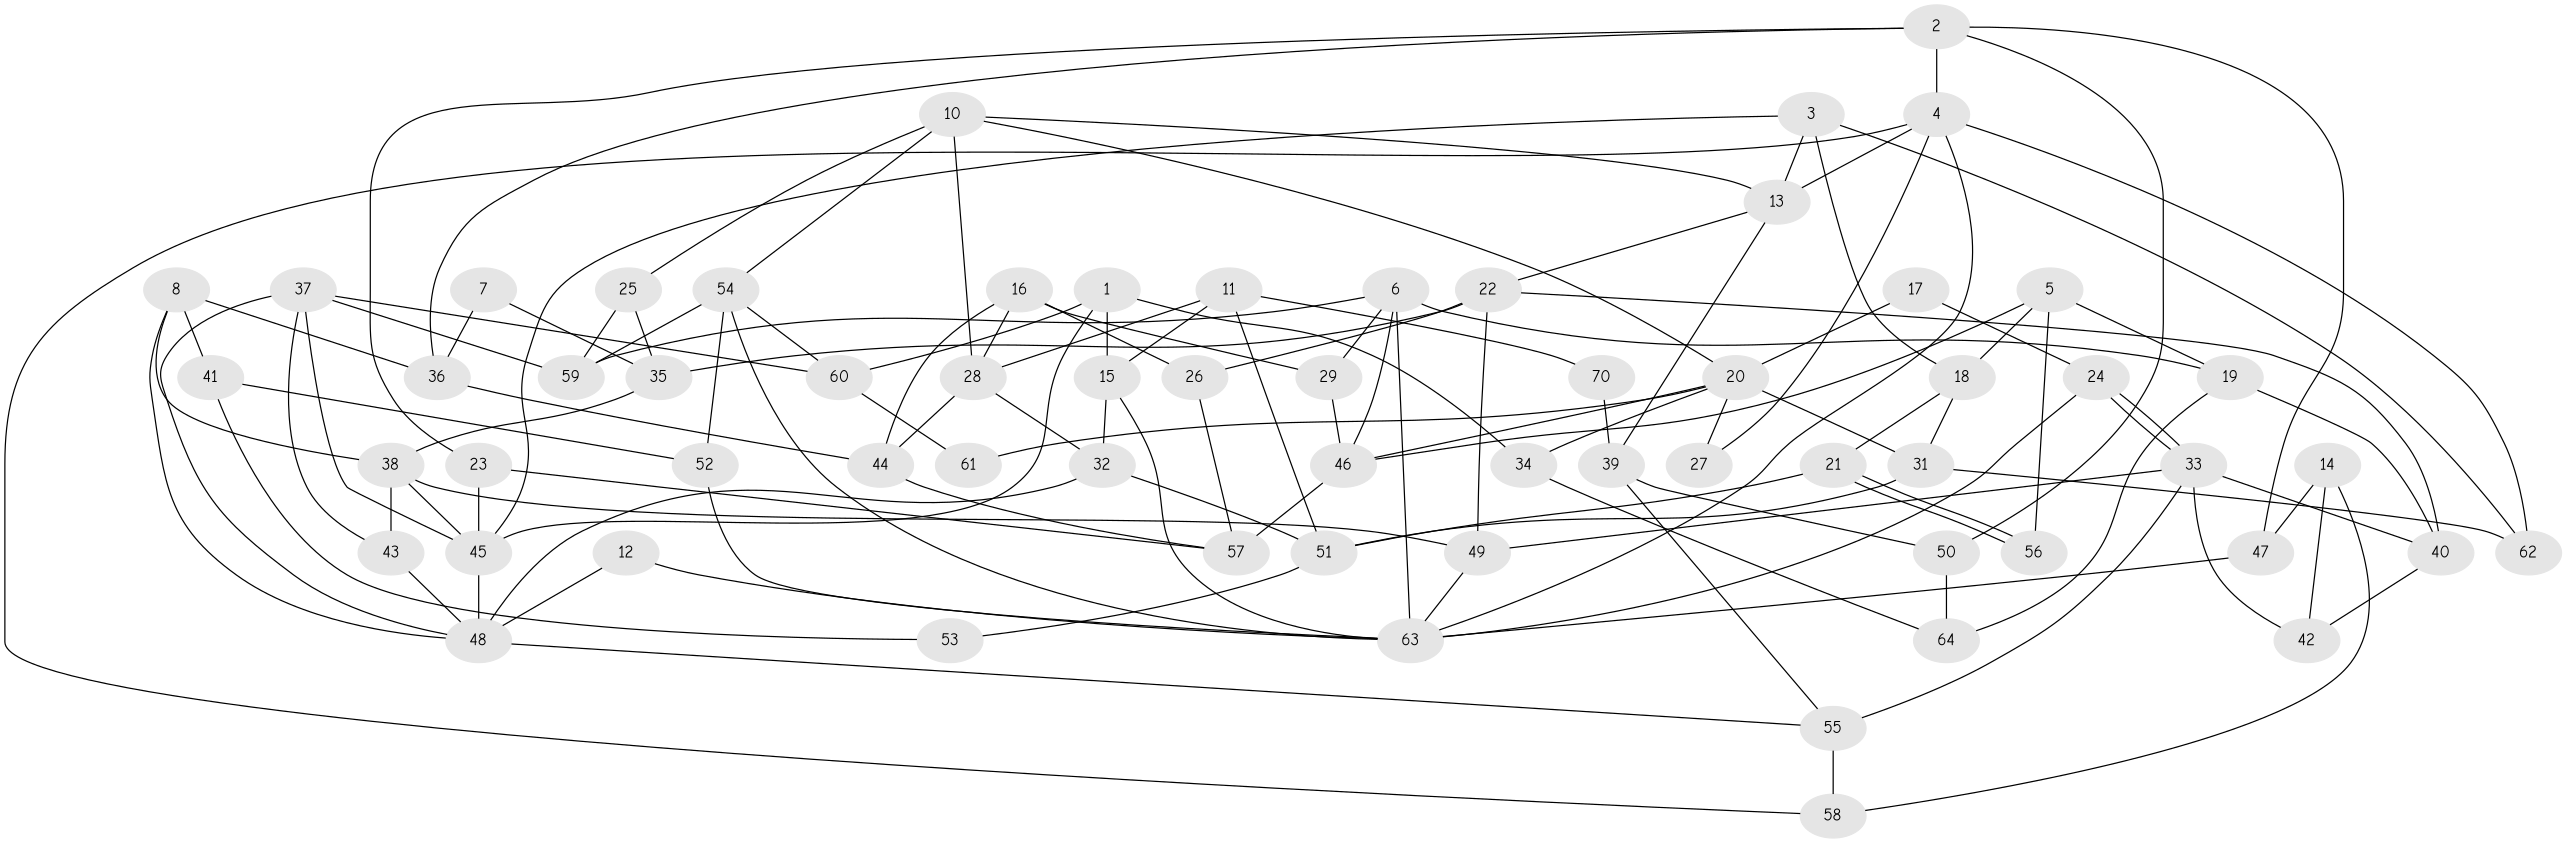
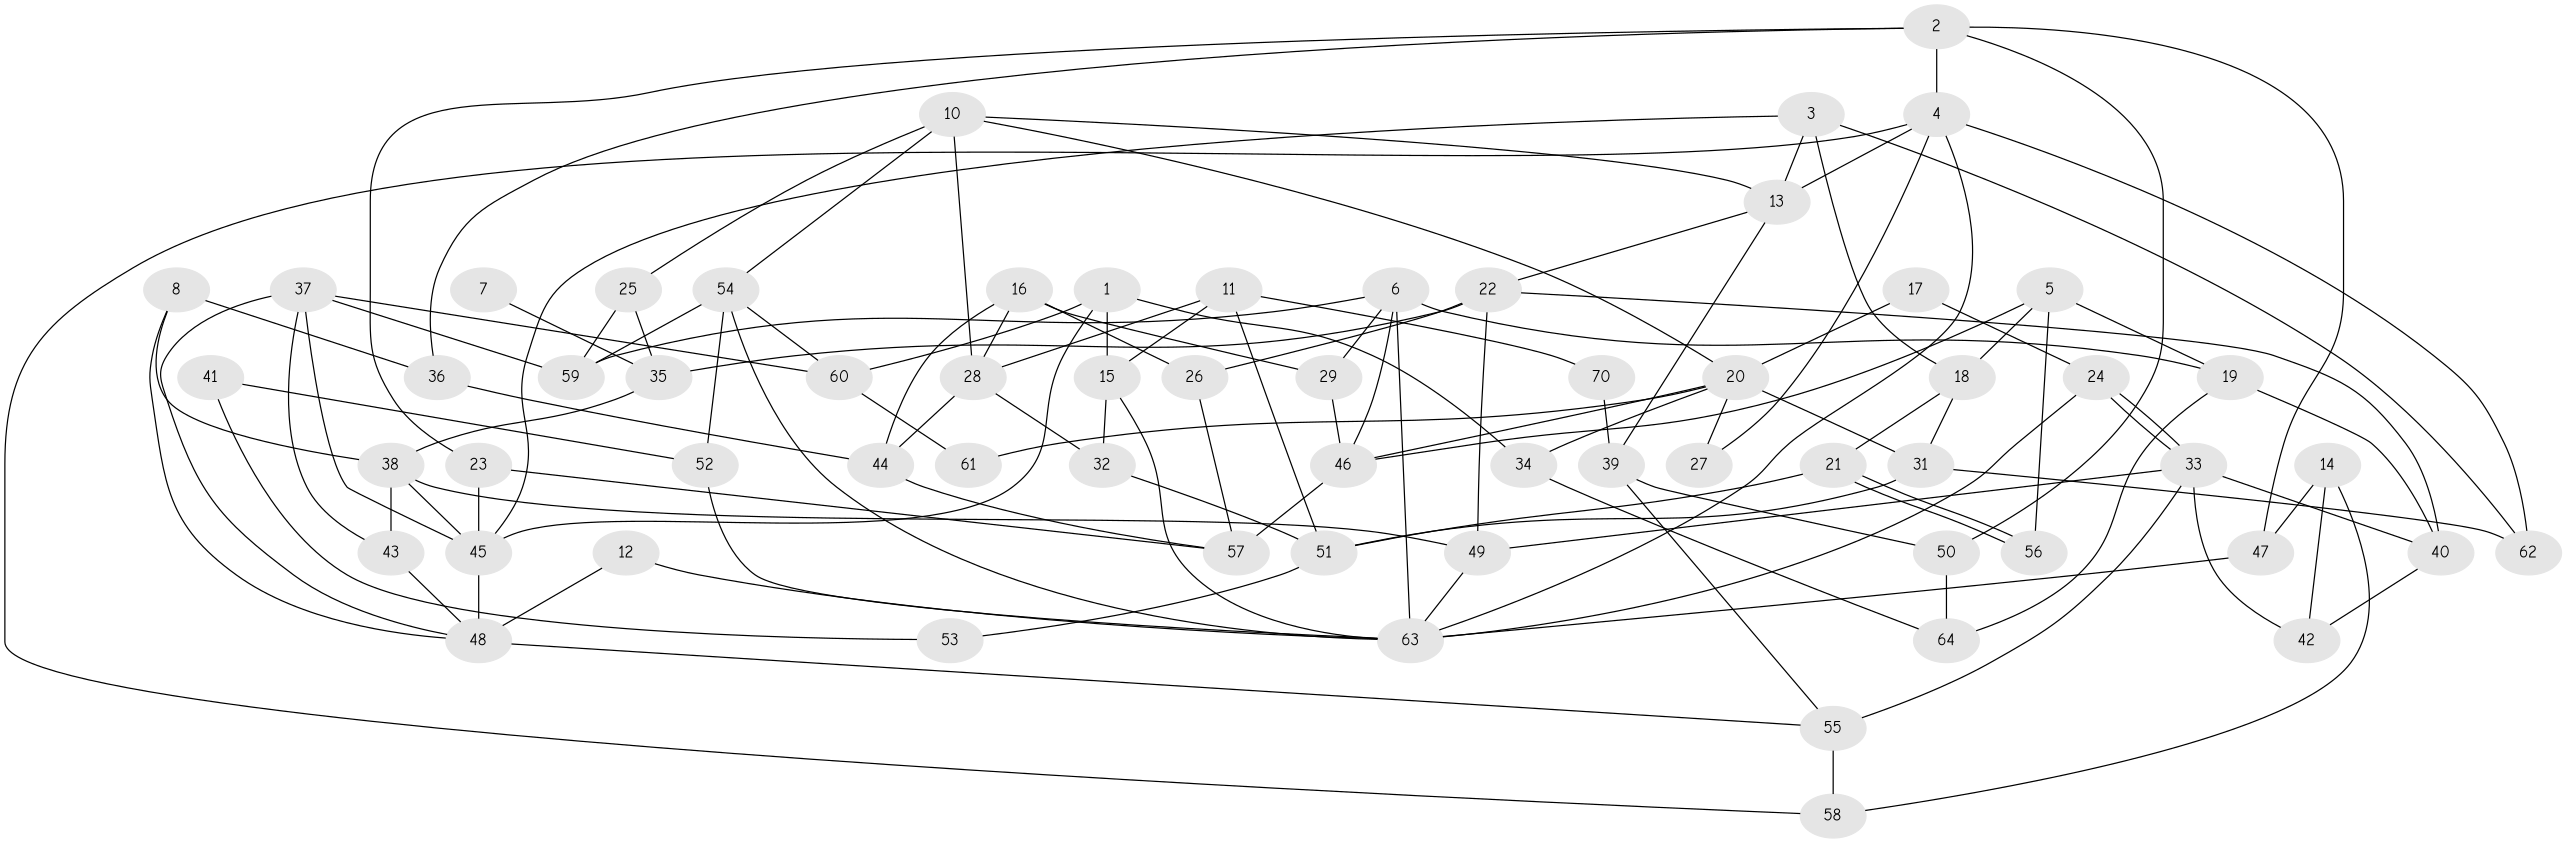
(461, 333) -> none
(195, 337) -> none
(763, 491) -> none
